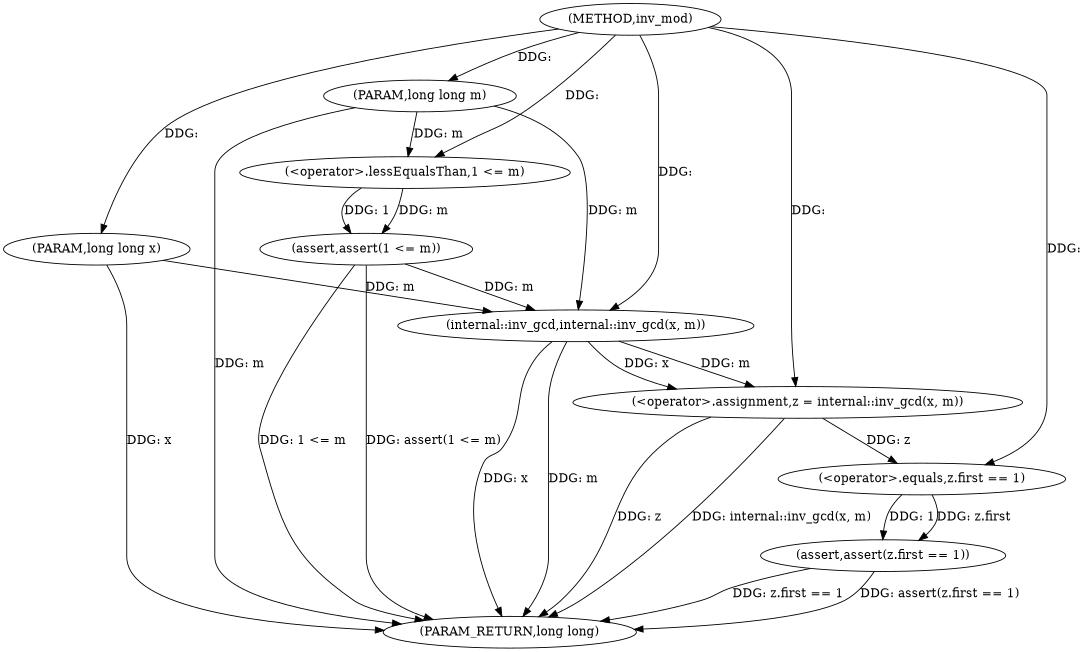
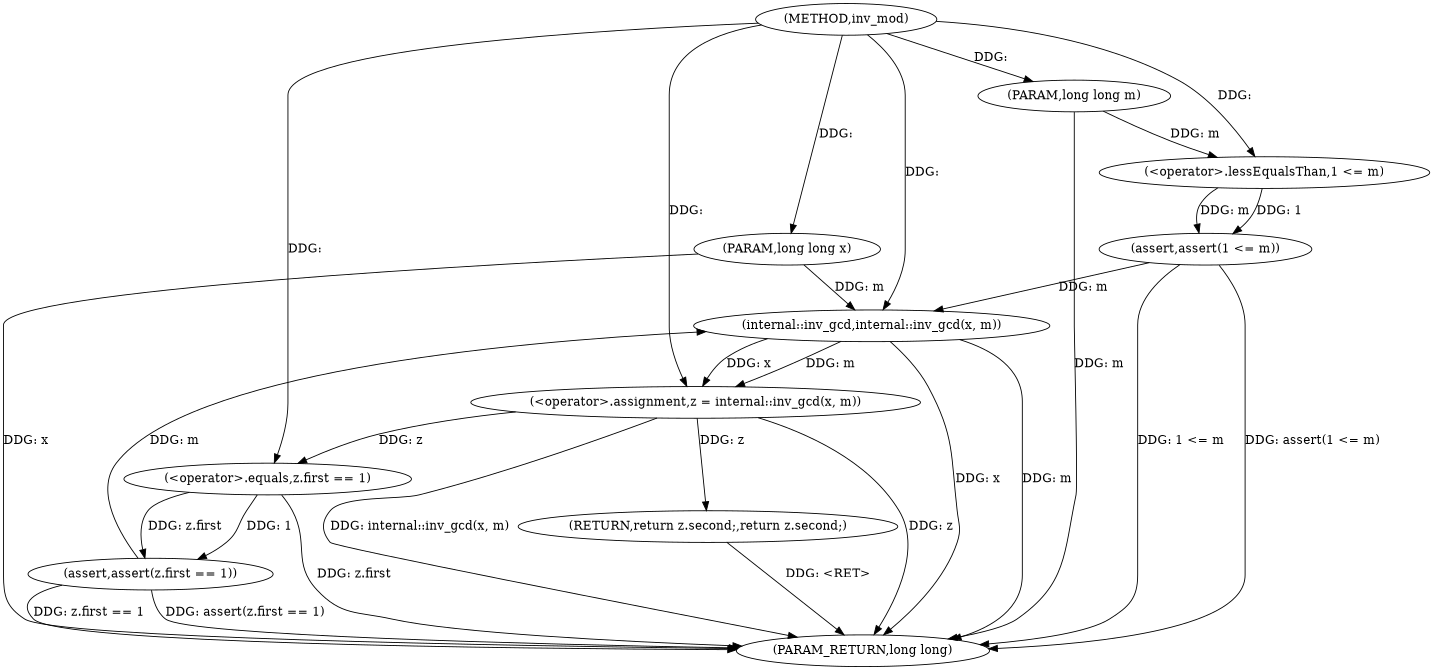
(585, 178) -> (345, 371)
none -> (708, 527)
none -> (469, 630)
